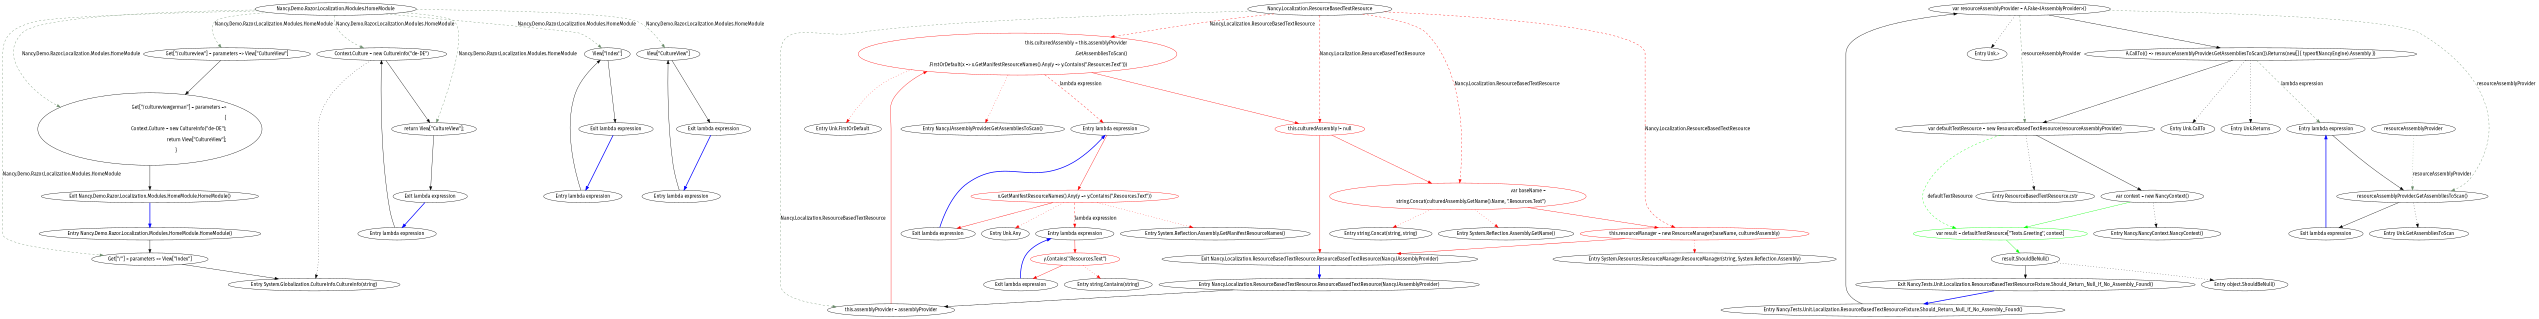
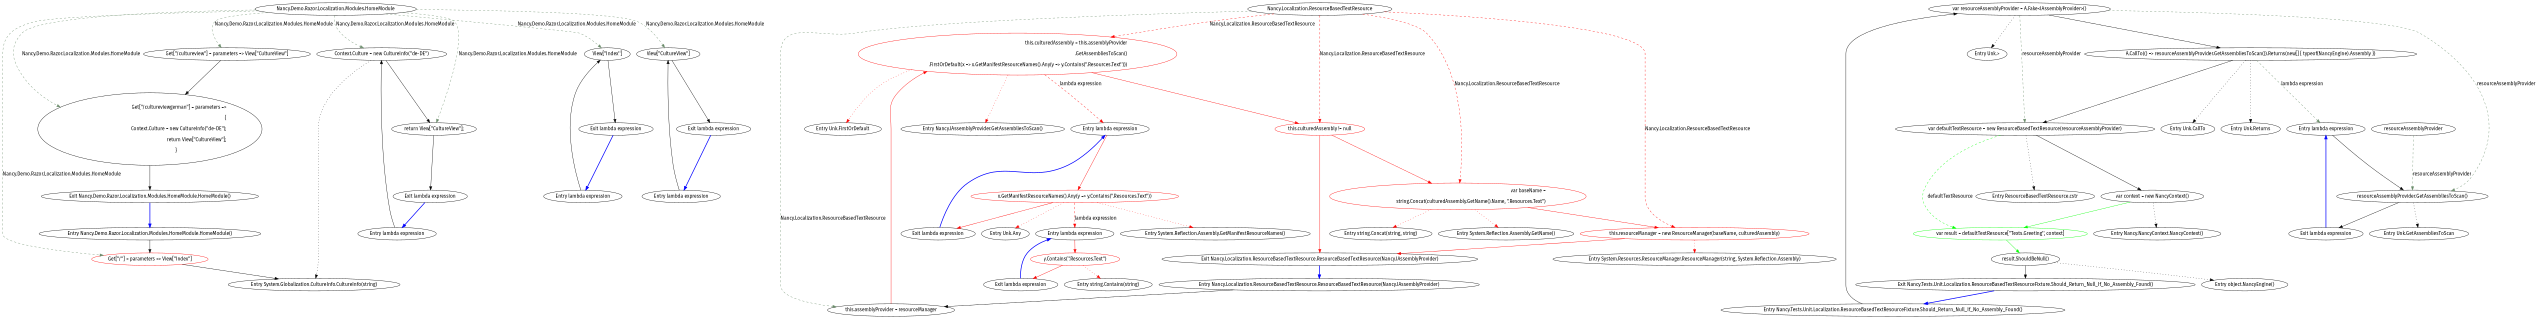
(2413, 161) -> (2413, 161)
(150, 259) -> (150, 259)
(2245, 285) -> (2245, 285)
(891, 310) -> (891, 310)
